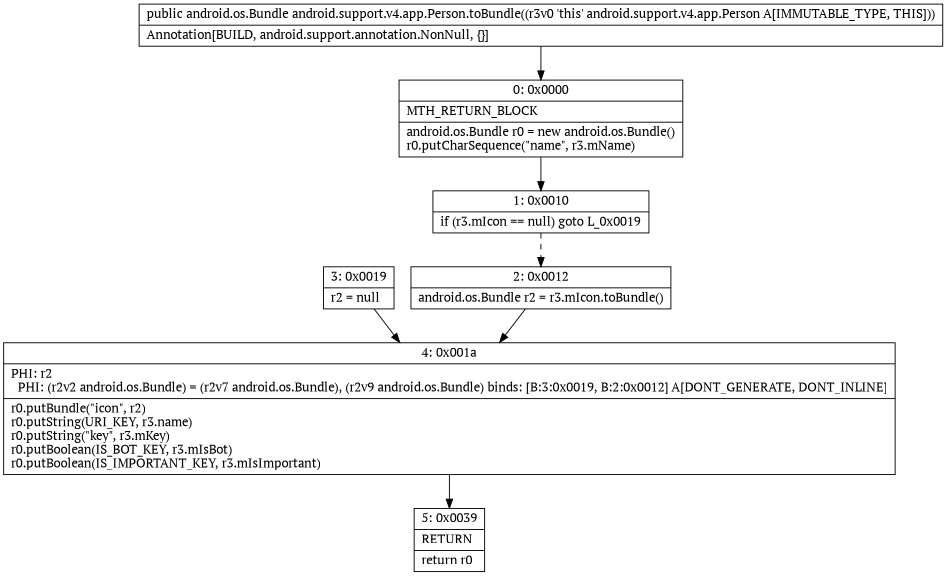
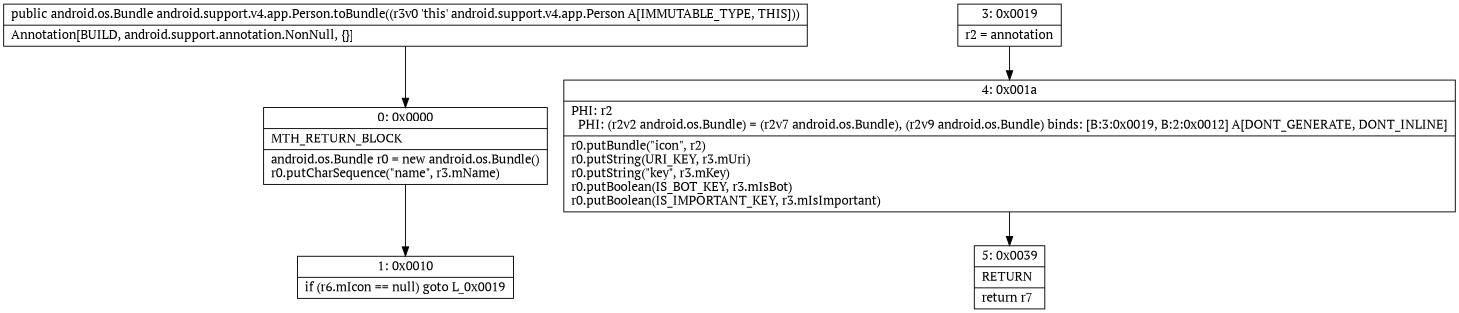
(541, 222) -> (405, 287)
(541, 288) -> none
(356, 298) -> (1010, 35)
(102, 422) -> (661, 160)
(447, 561) -> (1007, 298)
